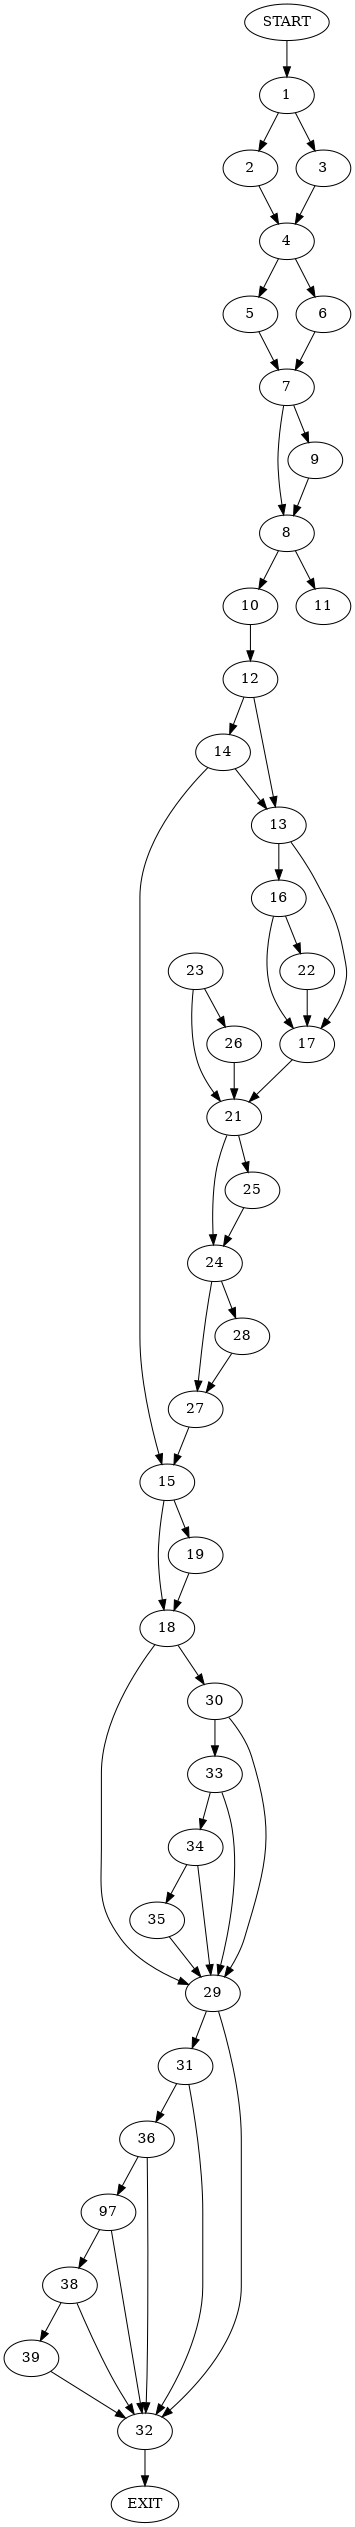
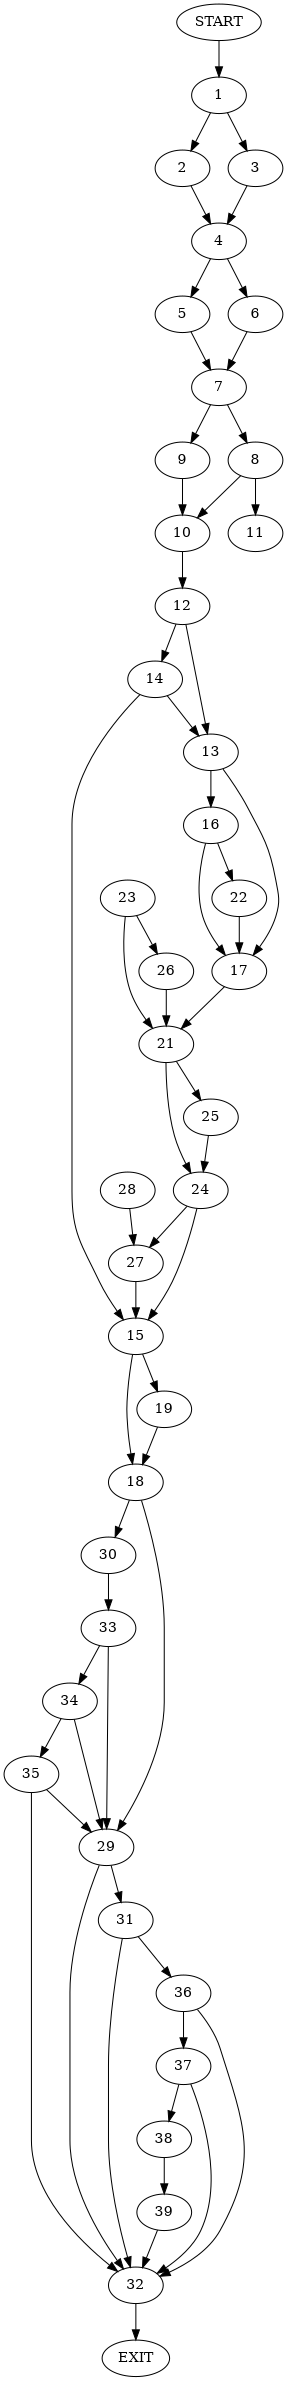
(303, 492) -> (182, 492)
(227, 1295) -> (181, 1262)
(266, 1842) -> none
(108, 2212) -> (184, 2066)
(101, 2355) -> (31, 2042)
